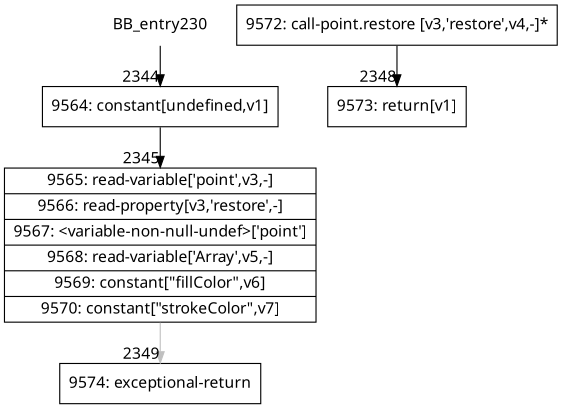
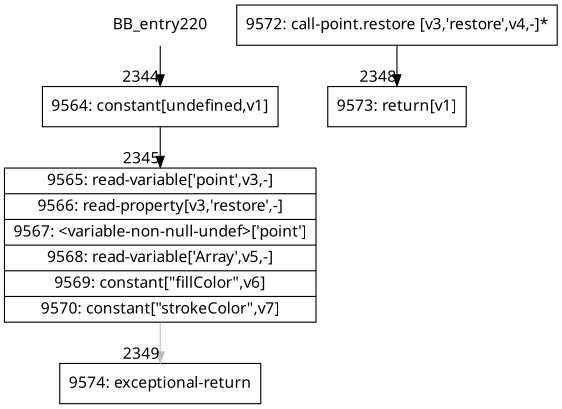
(160, 25) -> (160, 25)
